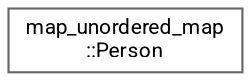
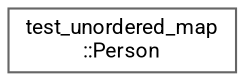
(125, 40) -> (122, 40)
